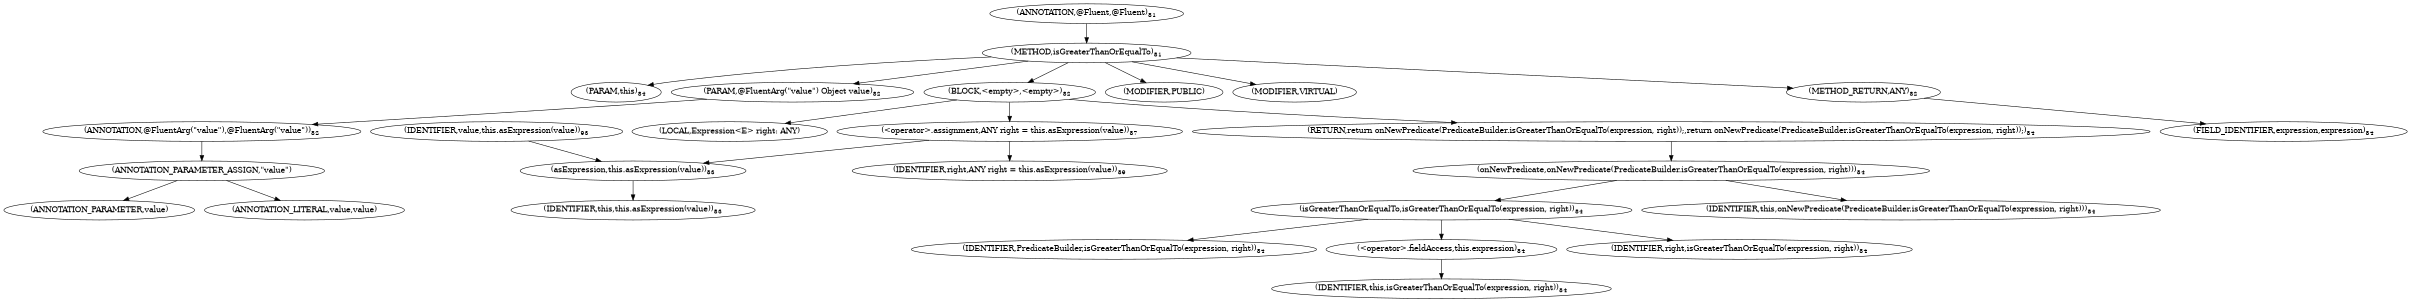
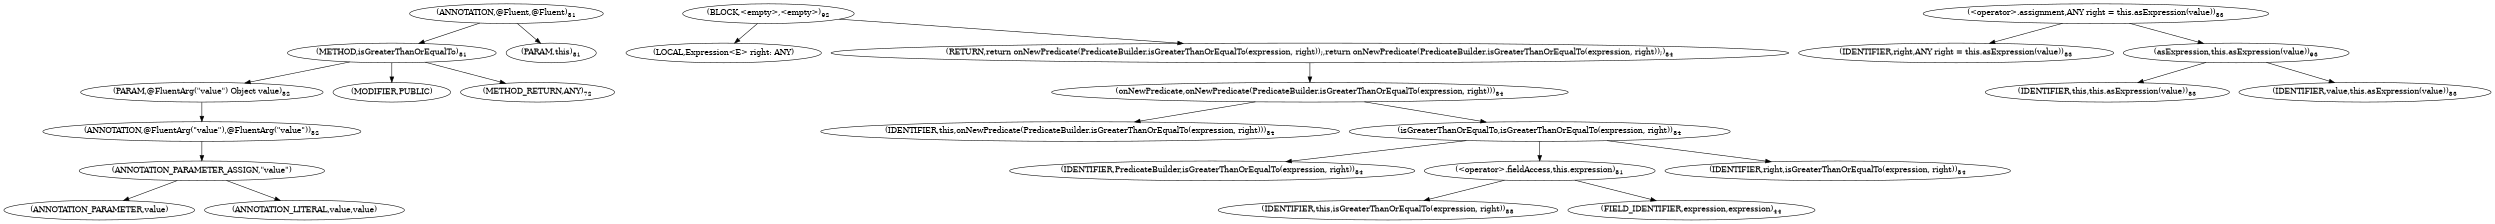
(822, 67) -> (527, 32)
(1051, 71) -> none
(642, 91) -> (577, 52)
(1067, 91) -> (826, 13)
(1914, 91) -> (588, 91)
(1295, 92) -> none
(1010, 109) -> none
(2062, 111) -> (1613, 190)
(585, 131) -> (2453, 91)
(1134, 131) -> (2220, 13)
(2370, 131) -> (1778, 209)
(562, 150) -> (2298, 72)
(711, 170) -> (2314, 52)
(1122, 170) -> (2069, 52)
(1521, 249) -> (1620, 170)
(1563, 288) -> (1510, 209)
